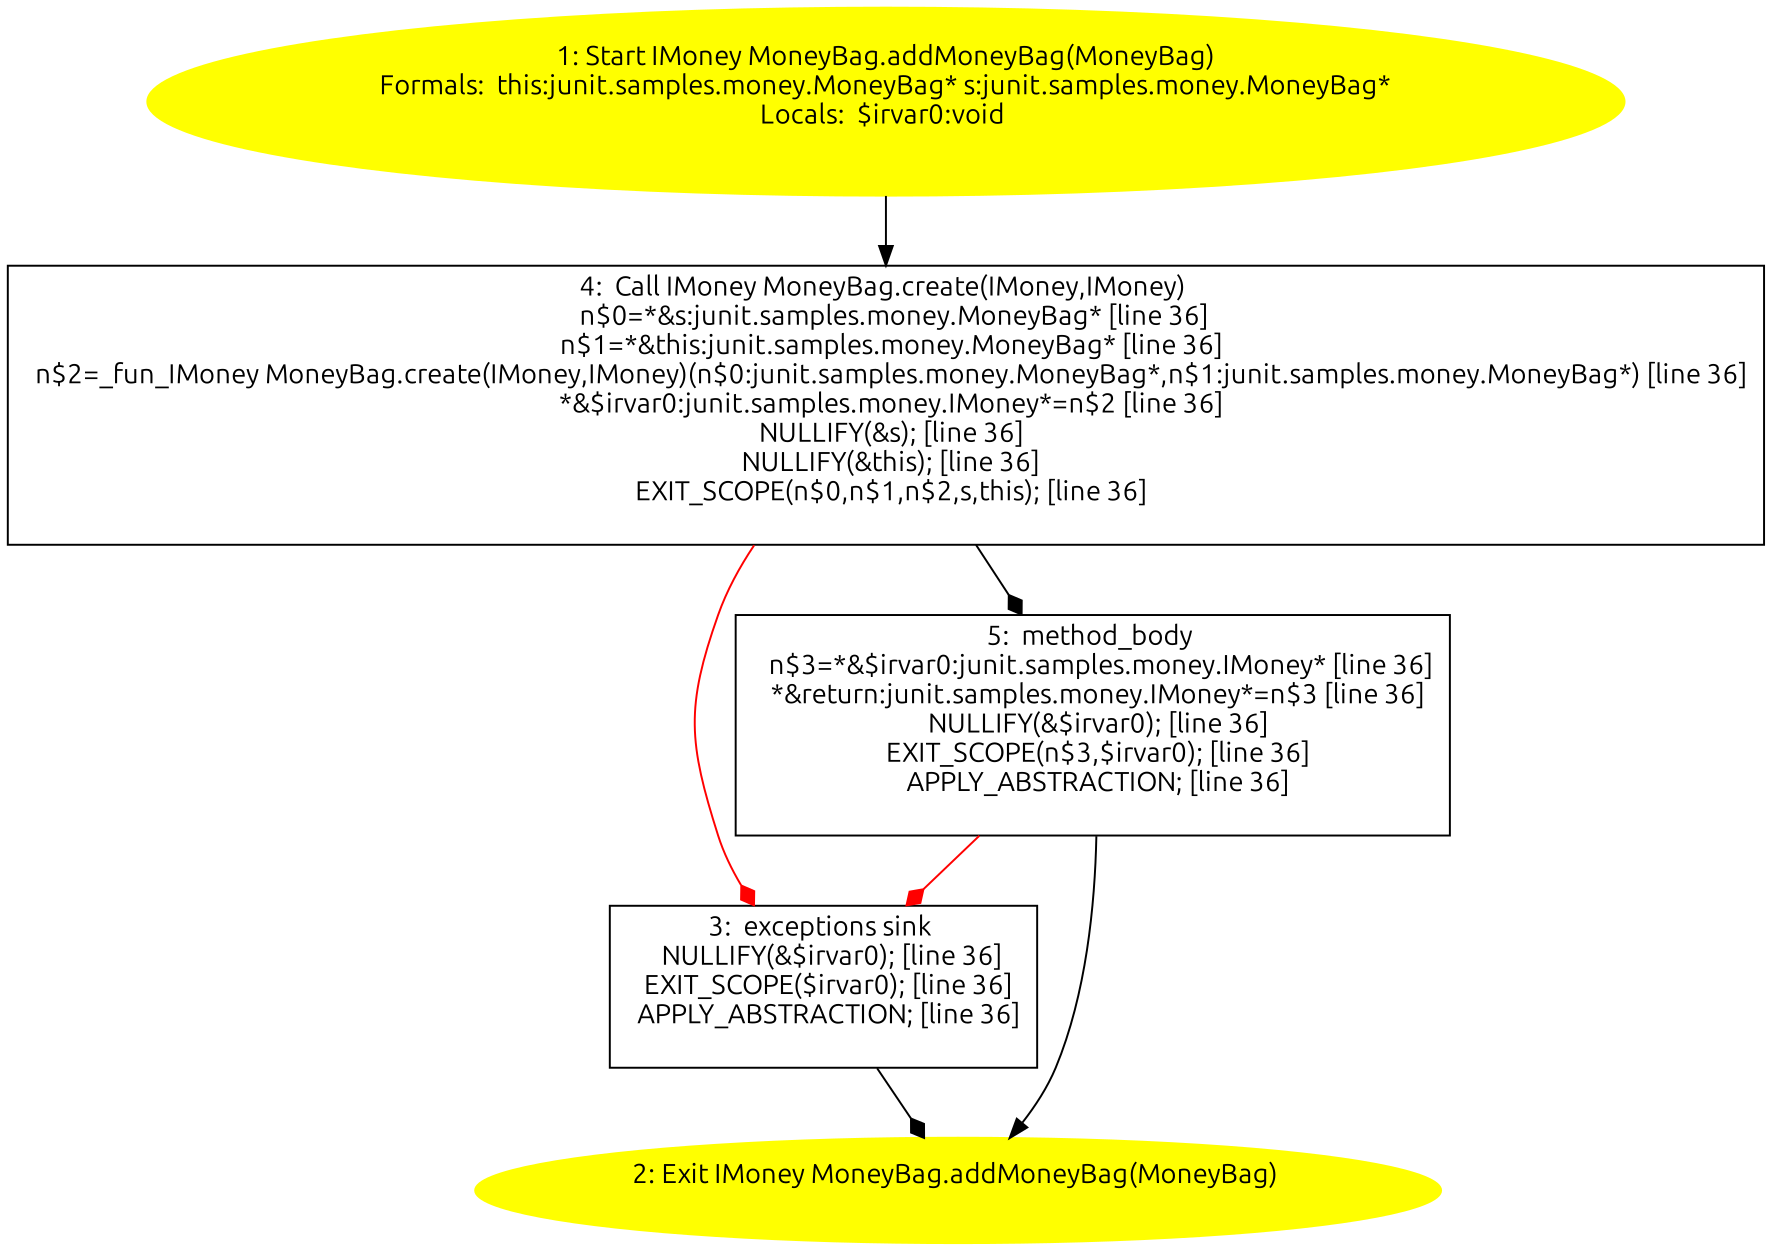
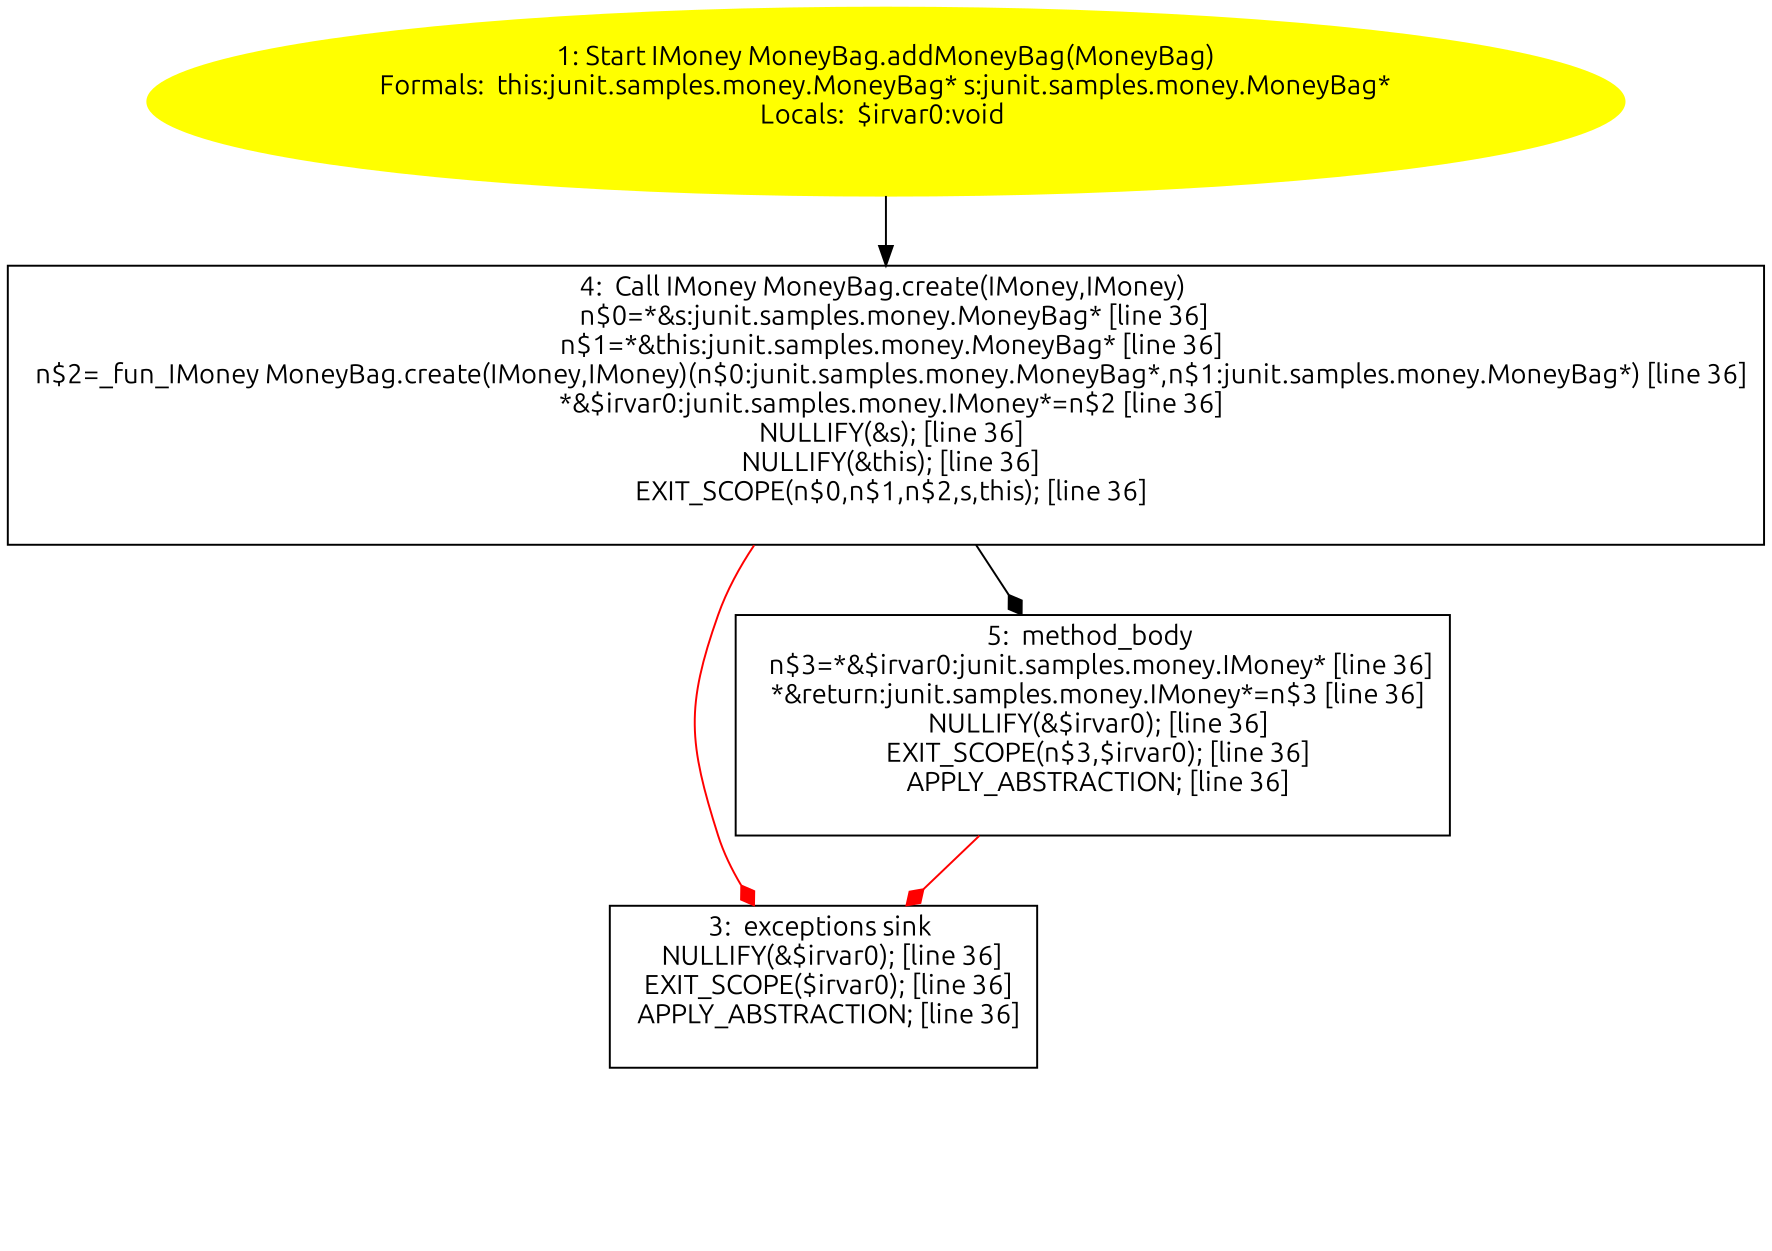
(958, 1190) -> none
